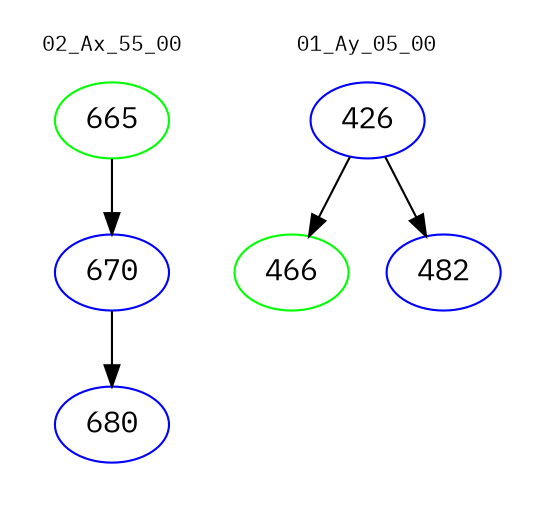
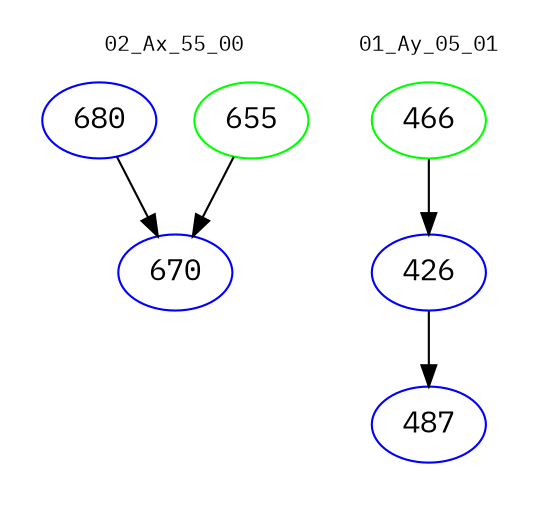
(368, 45) -> (430, 45)
(112, 120) -> (251, 120)
(334, 187) -> (429, 186)
(444, 273) -> (429, 425)
(112, 338) -> (132, 187)
